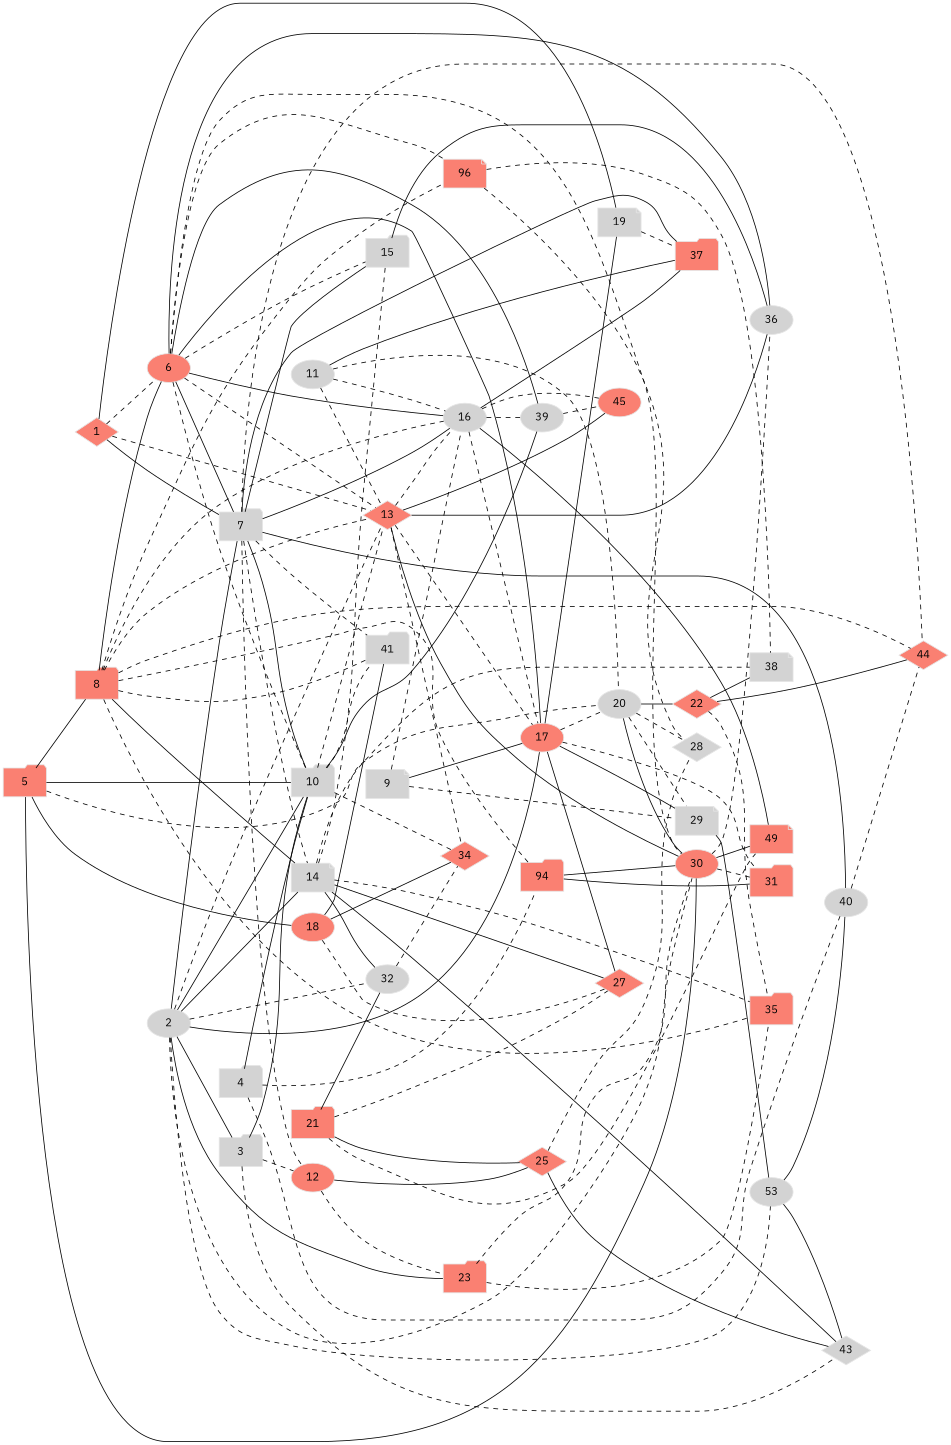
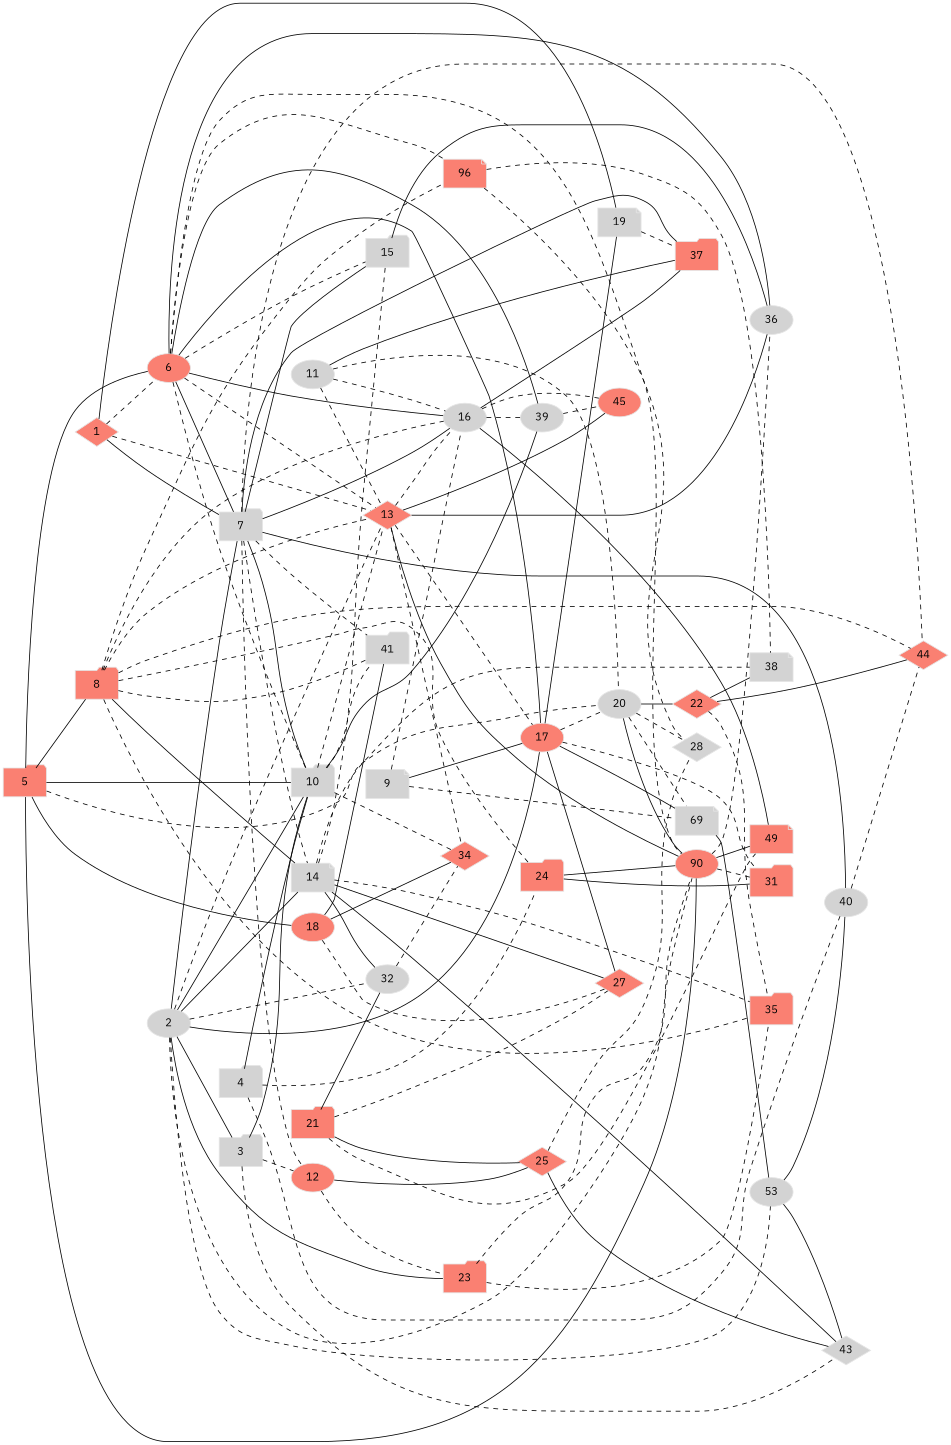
(122, 524) -> (39, 545)
(505, 585) -> none
(697, 821) -> (697, 821)
(697, 864) -> (697, 864)
(542, 877) -> (542, 877)
